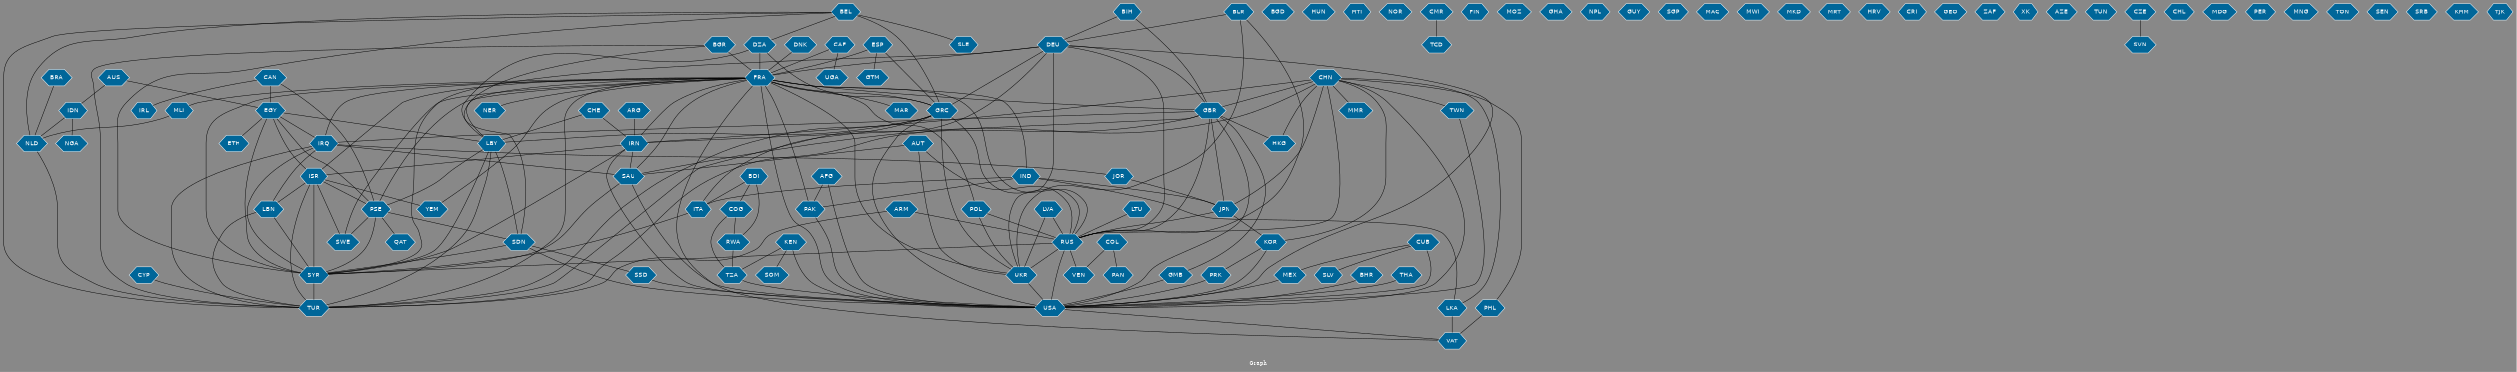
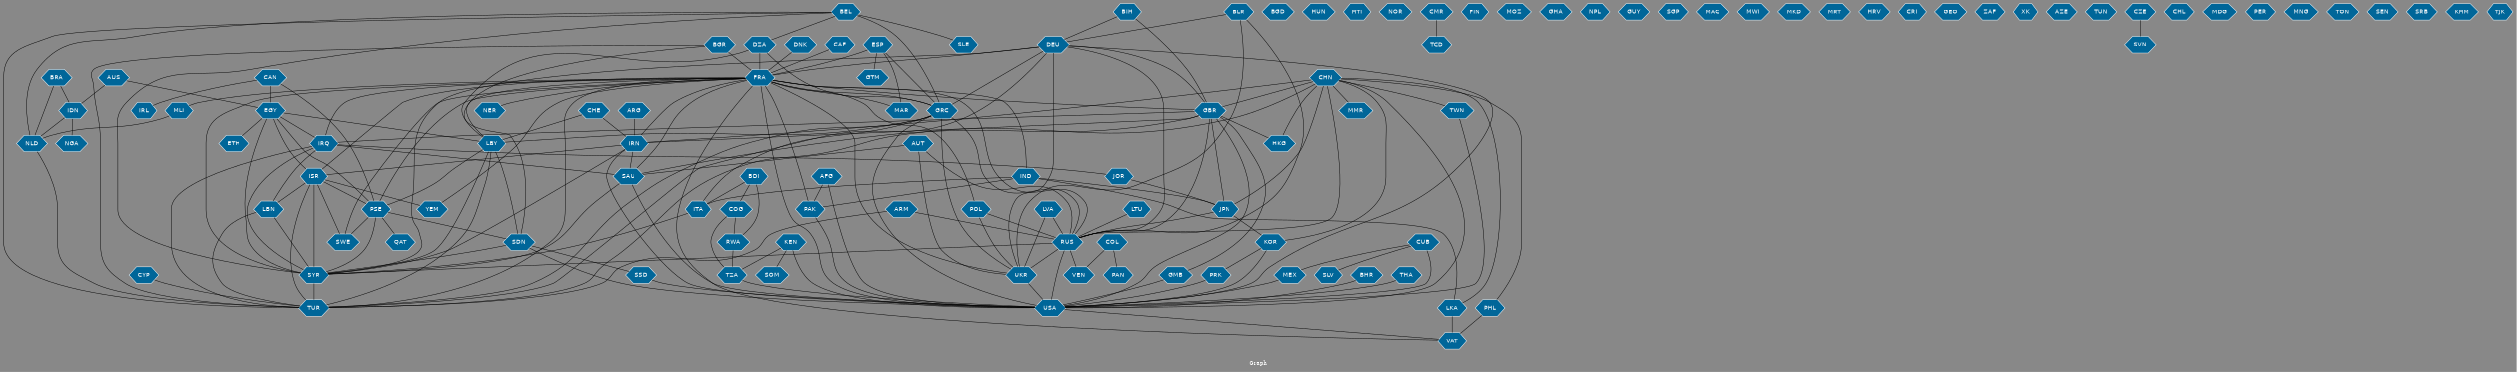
none -> (895, 77)
(832, 78) -> none
none -> (65, 94)
